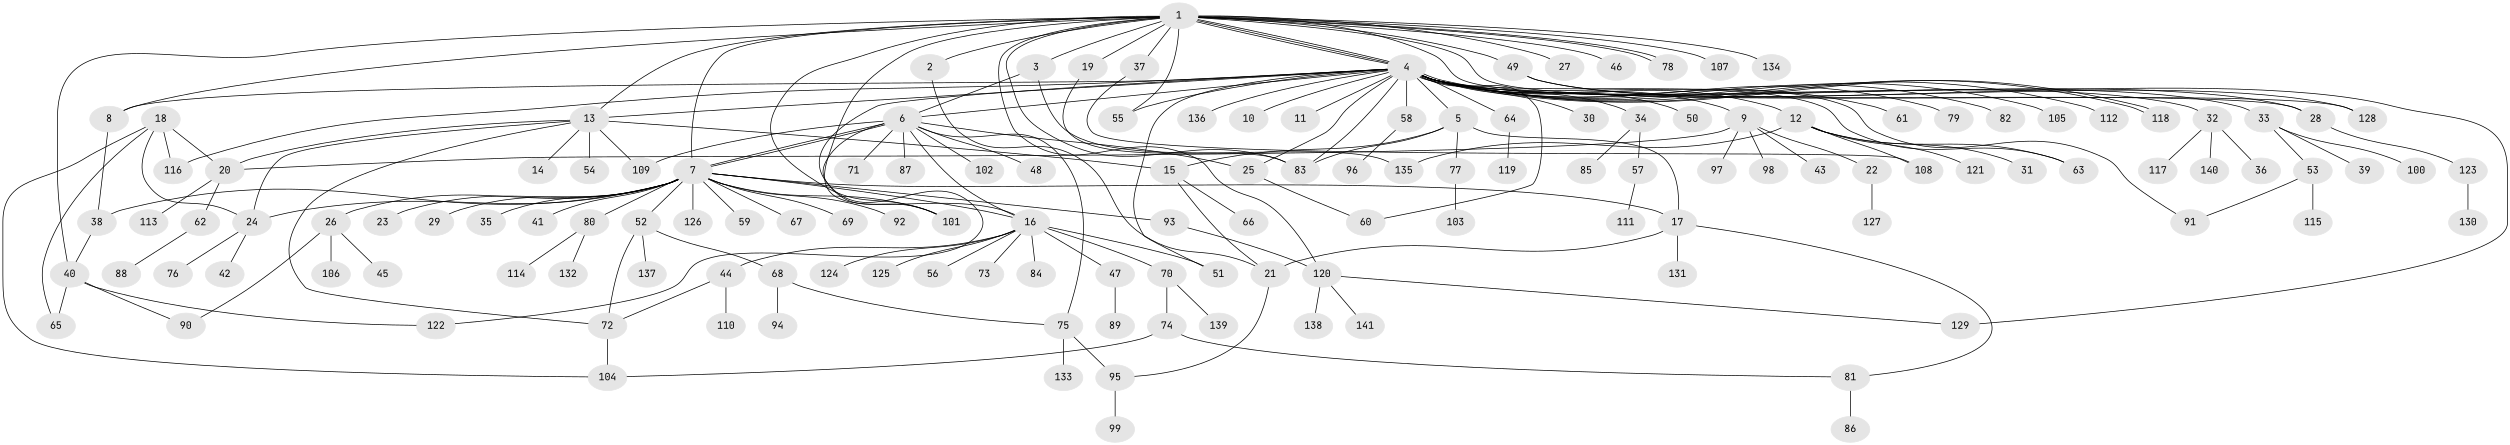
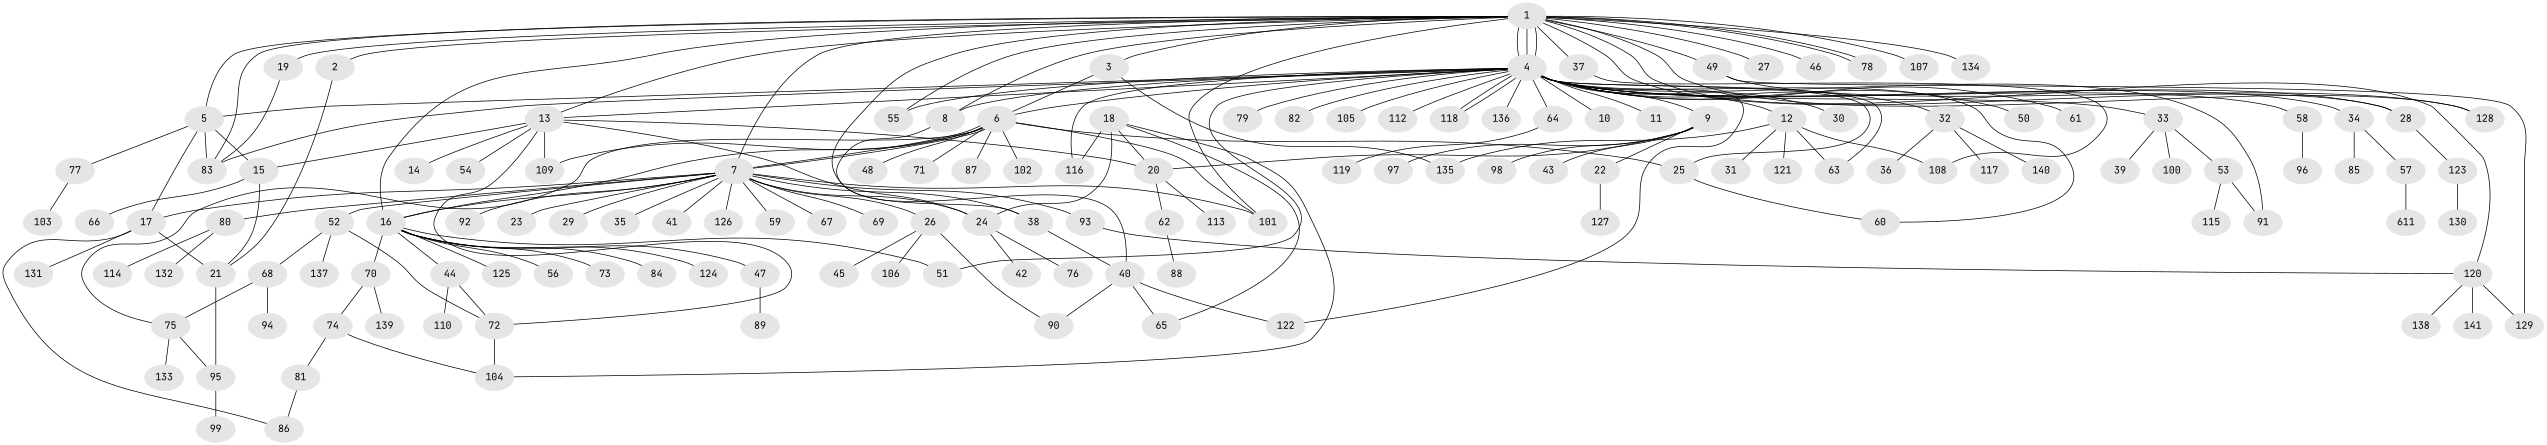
none -> (840, 22)
(1626, 223) -> (2406, 223)
(1921, 276) -> (49, 347)
